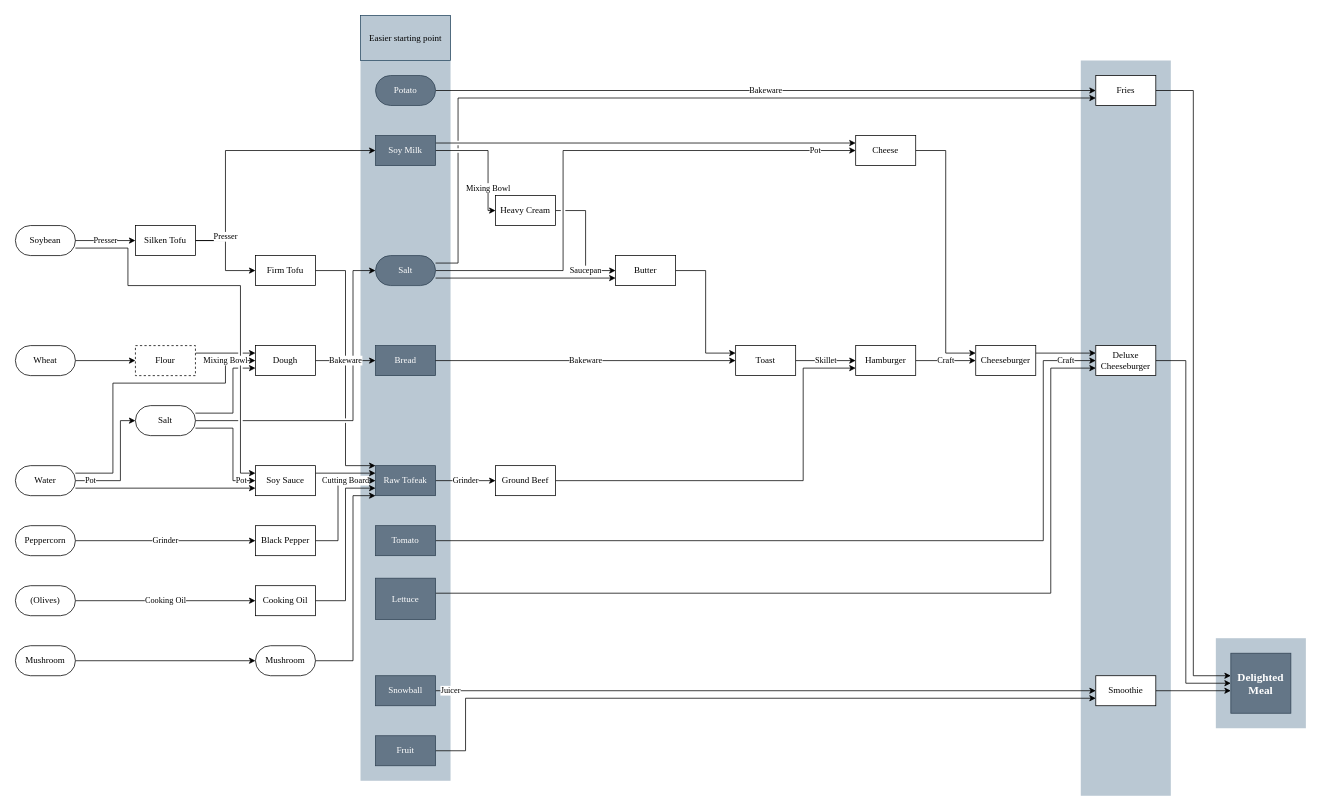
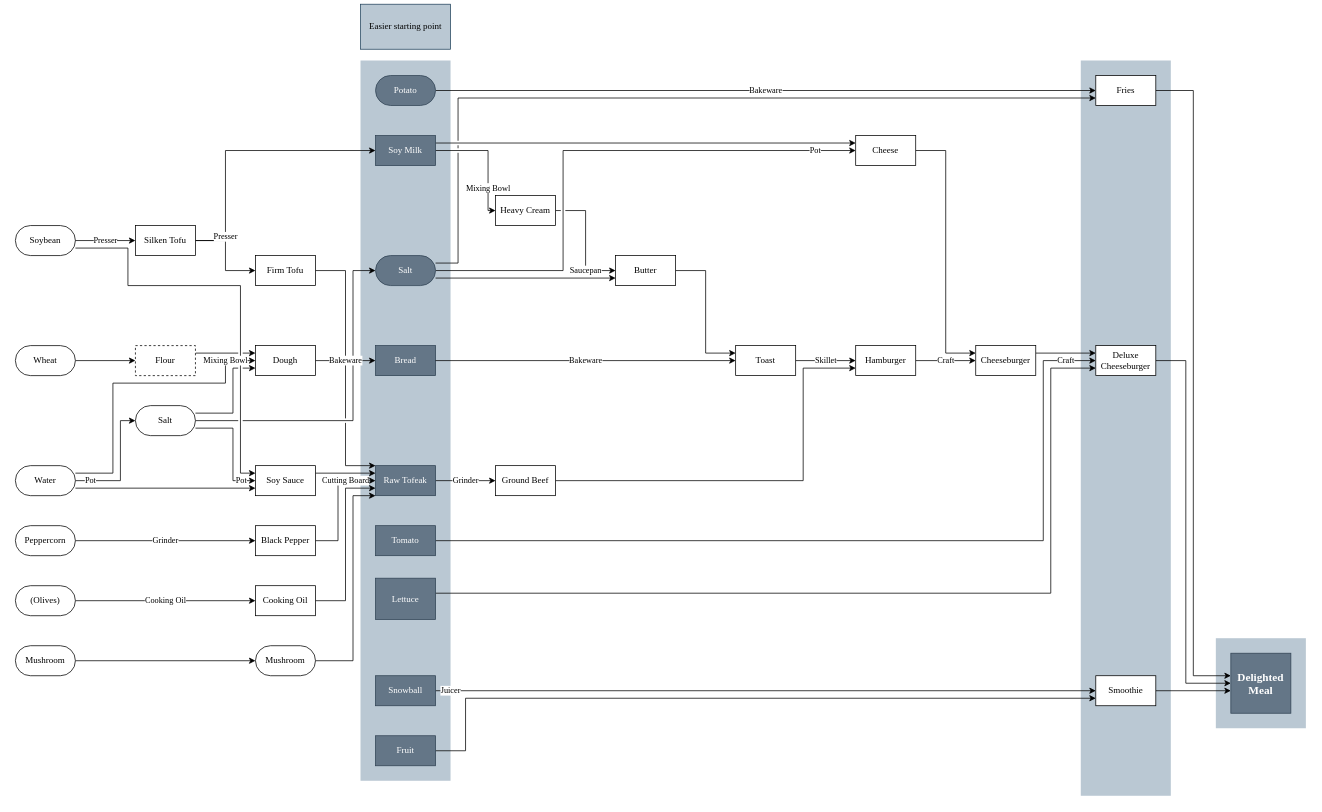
(405, 38) -> (405, 27)
